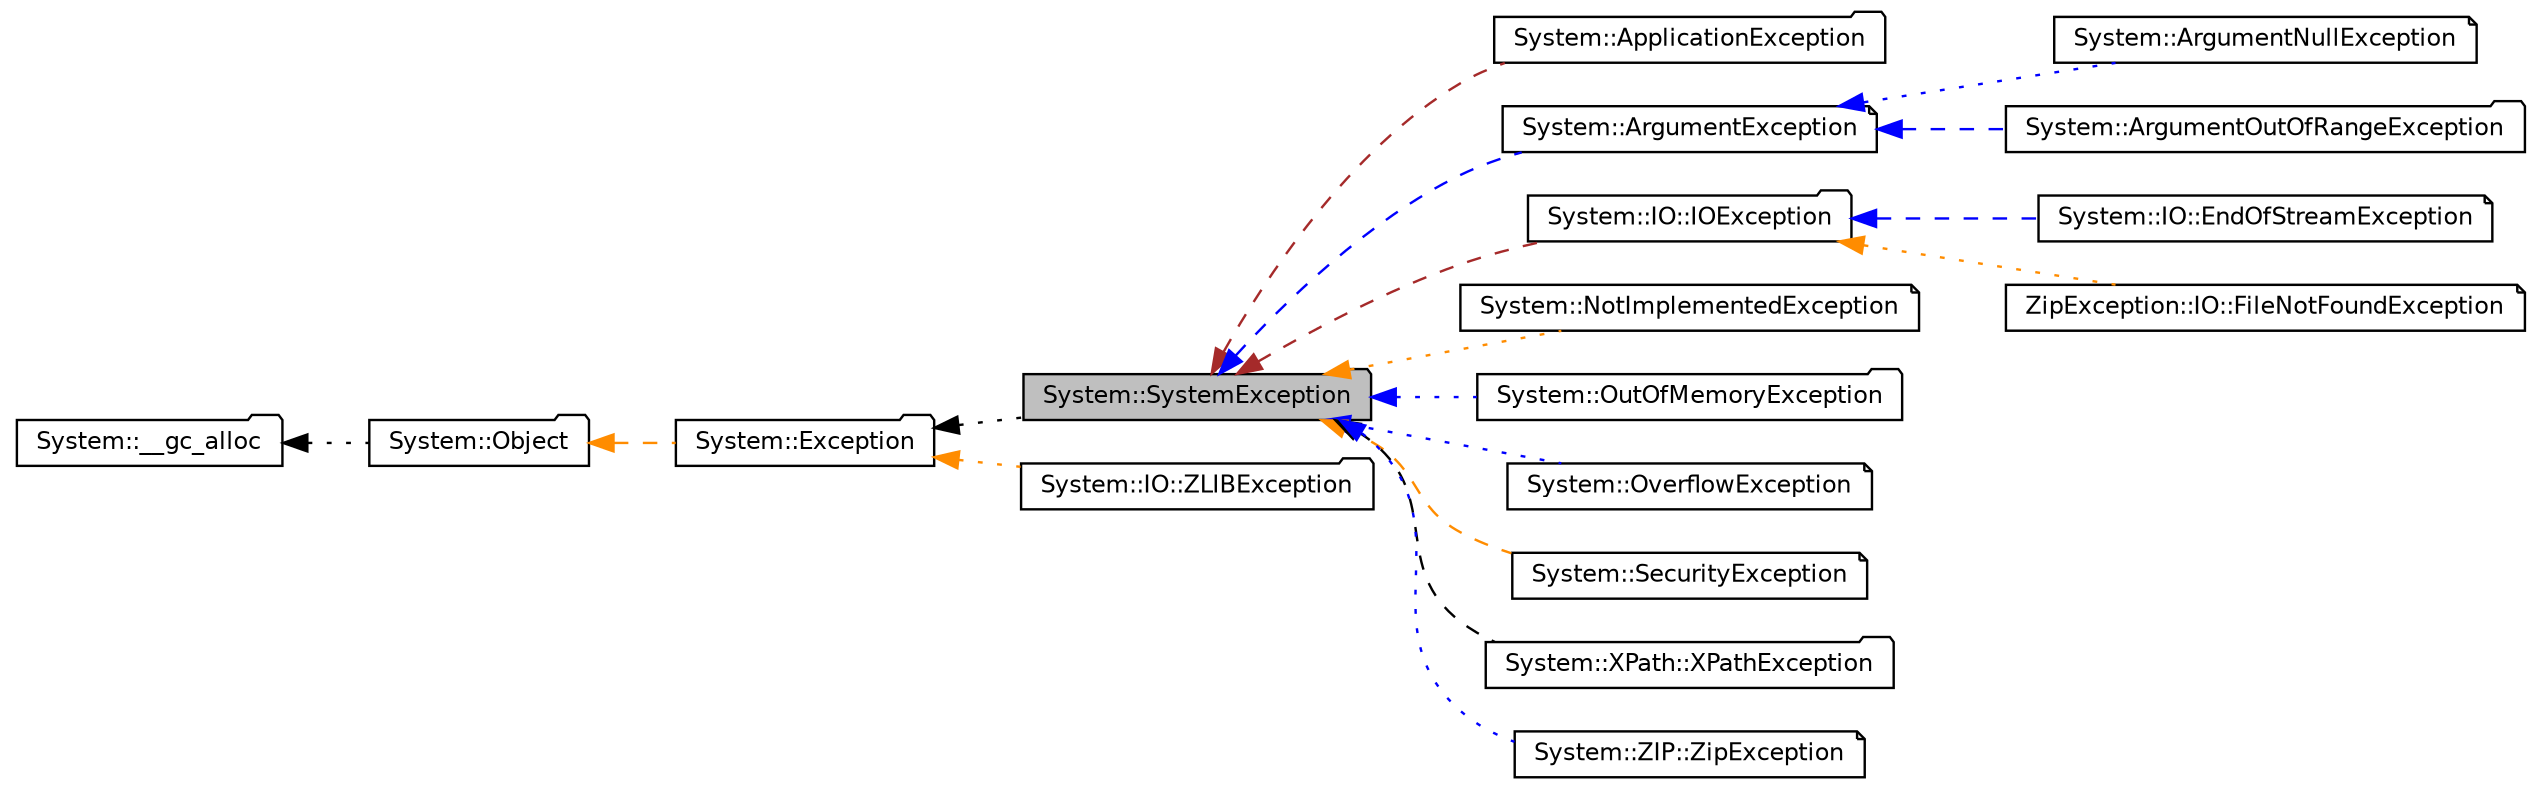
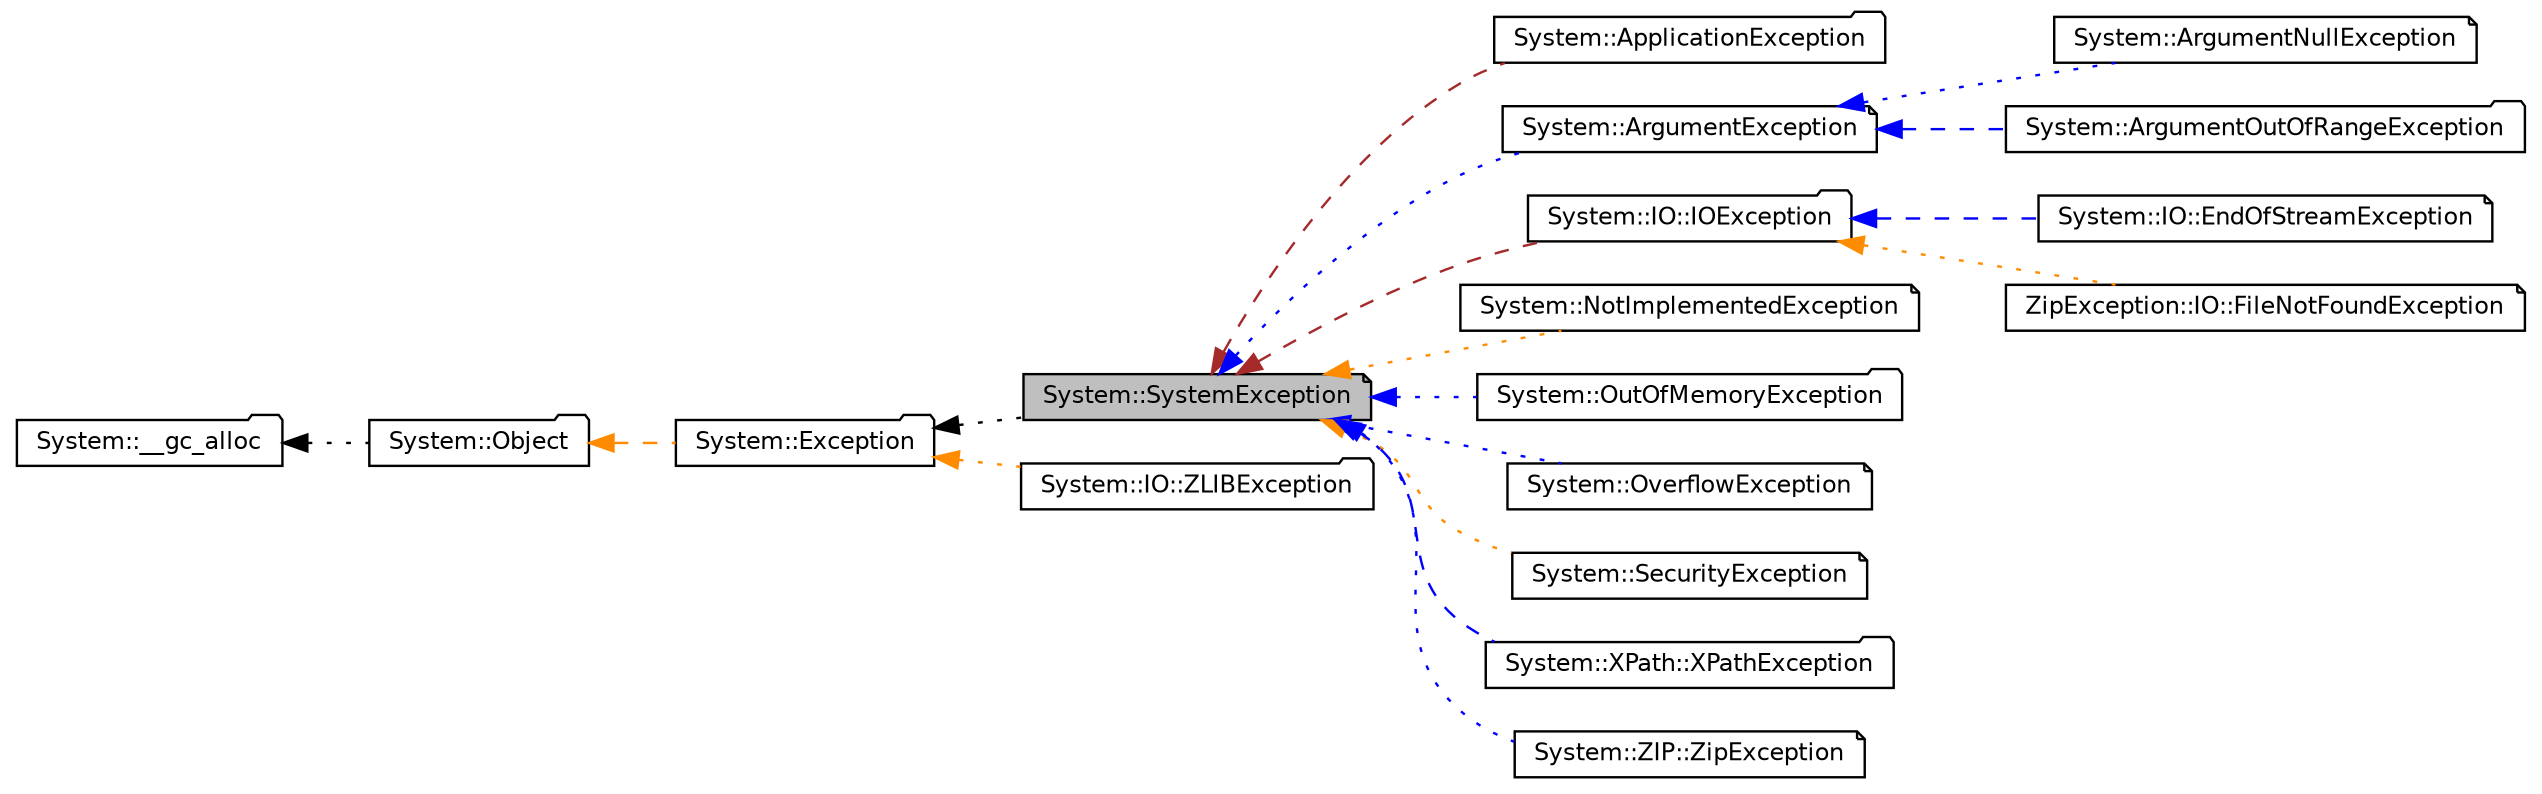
(1366, 235) -> (1366, 235)
(1197, 397) -> (1197, 397)
(1426, 502) -> (1426, 502)
(1431, 587) -> (1431, 587)
